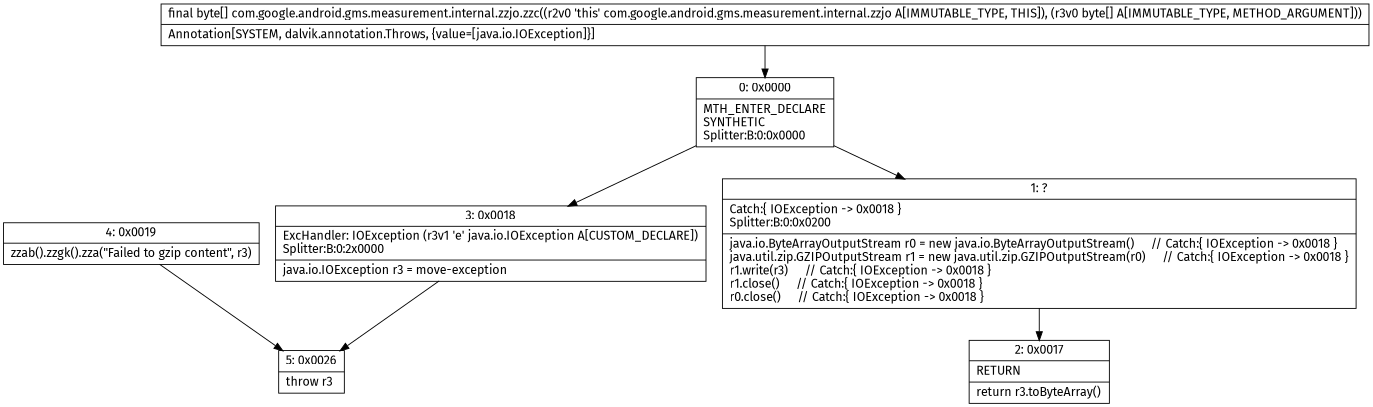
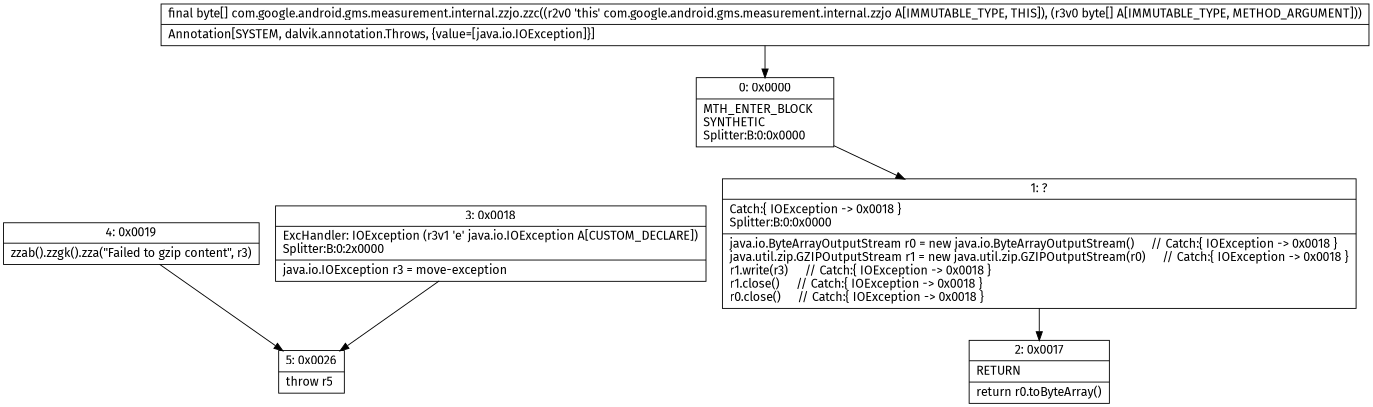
(765, 109) -> (758, 109)
(636, 174) -> none
(781, 223) -> (781, 223)
(309, 382) -> (309, 382)
(1039, 392) -> (1039, 392)
